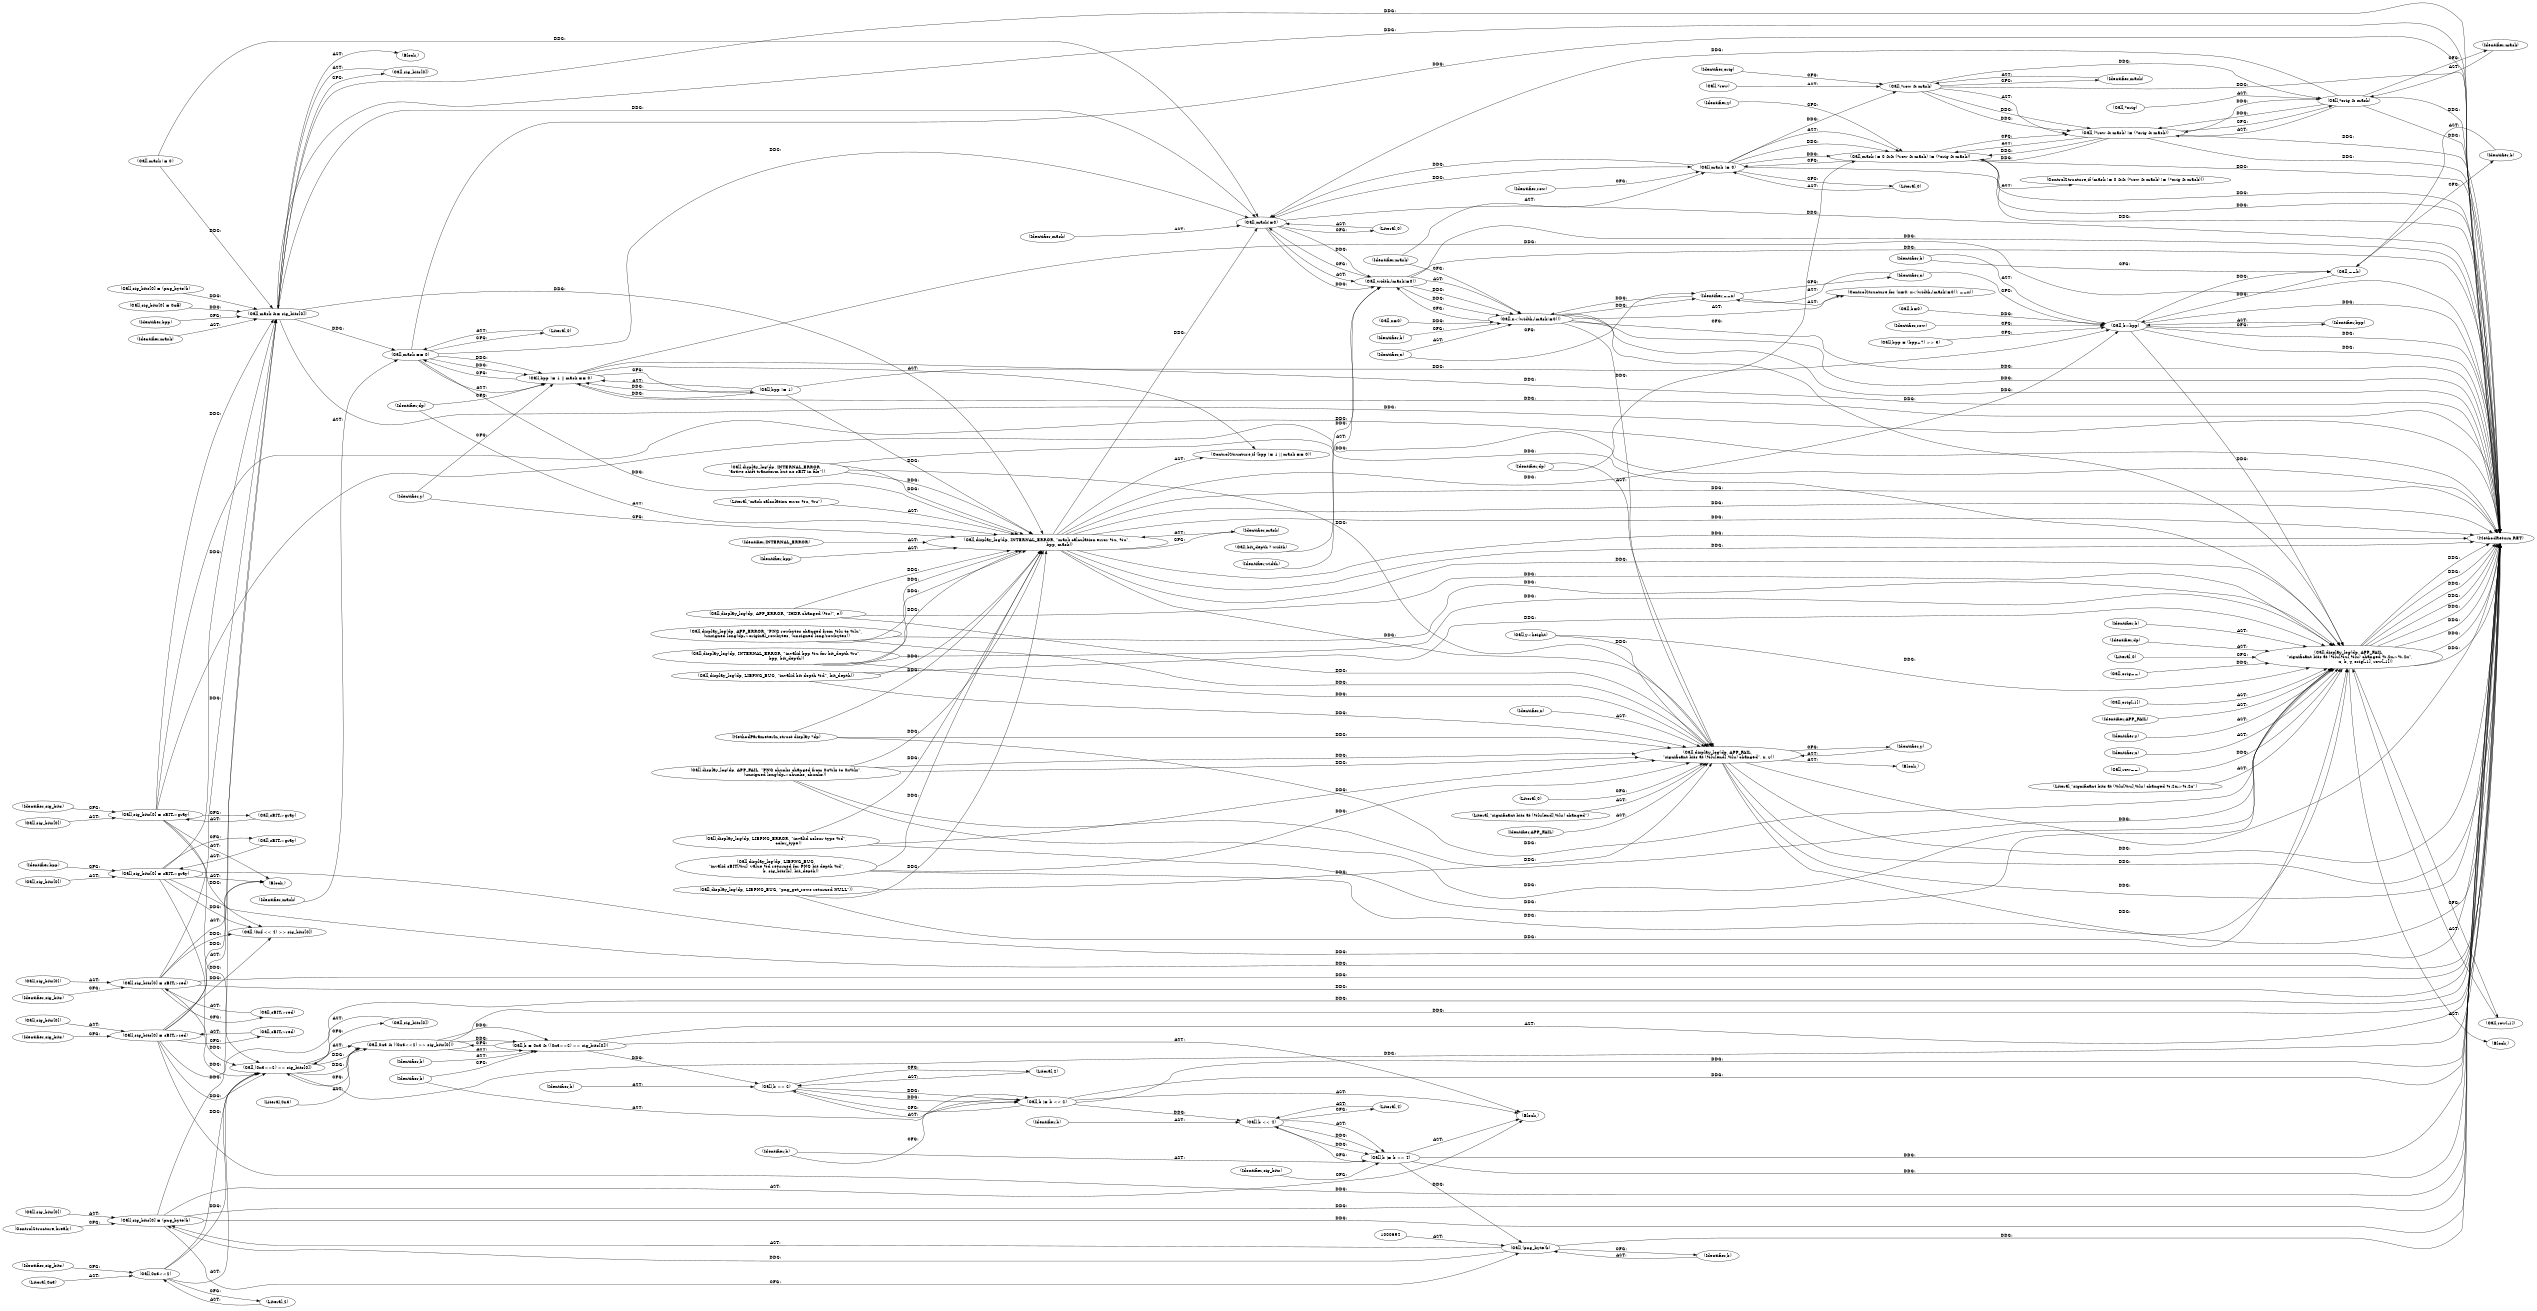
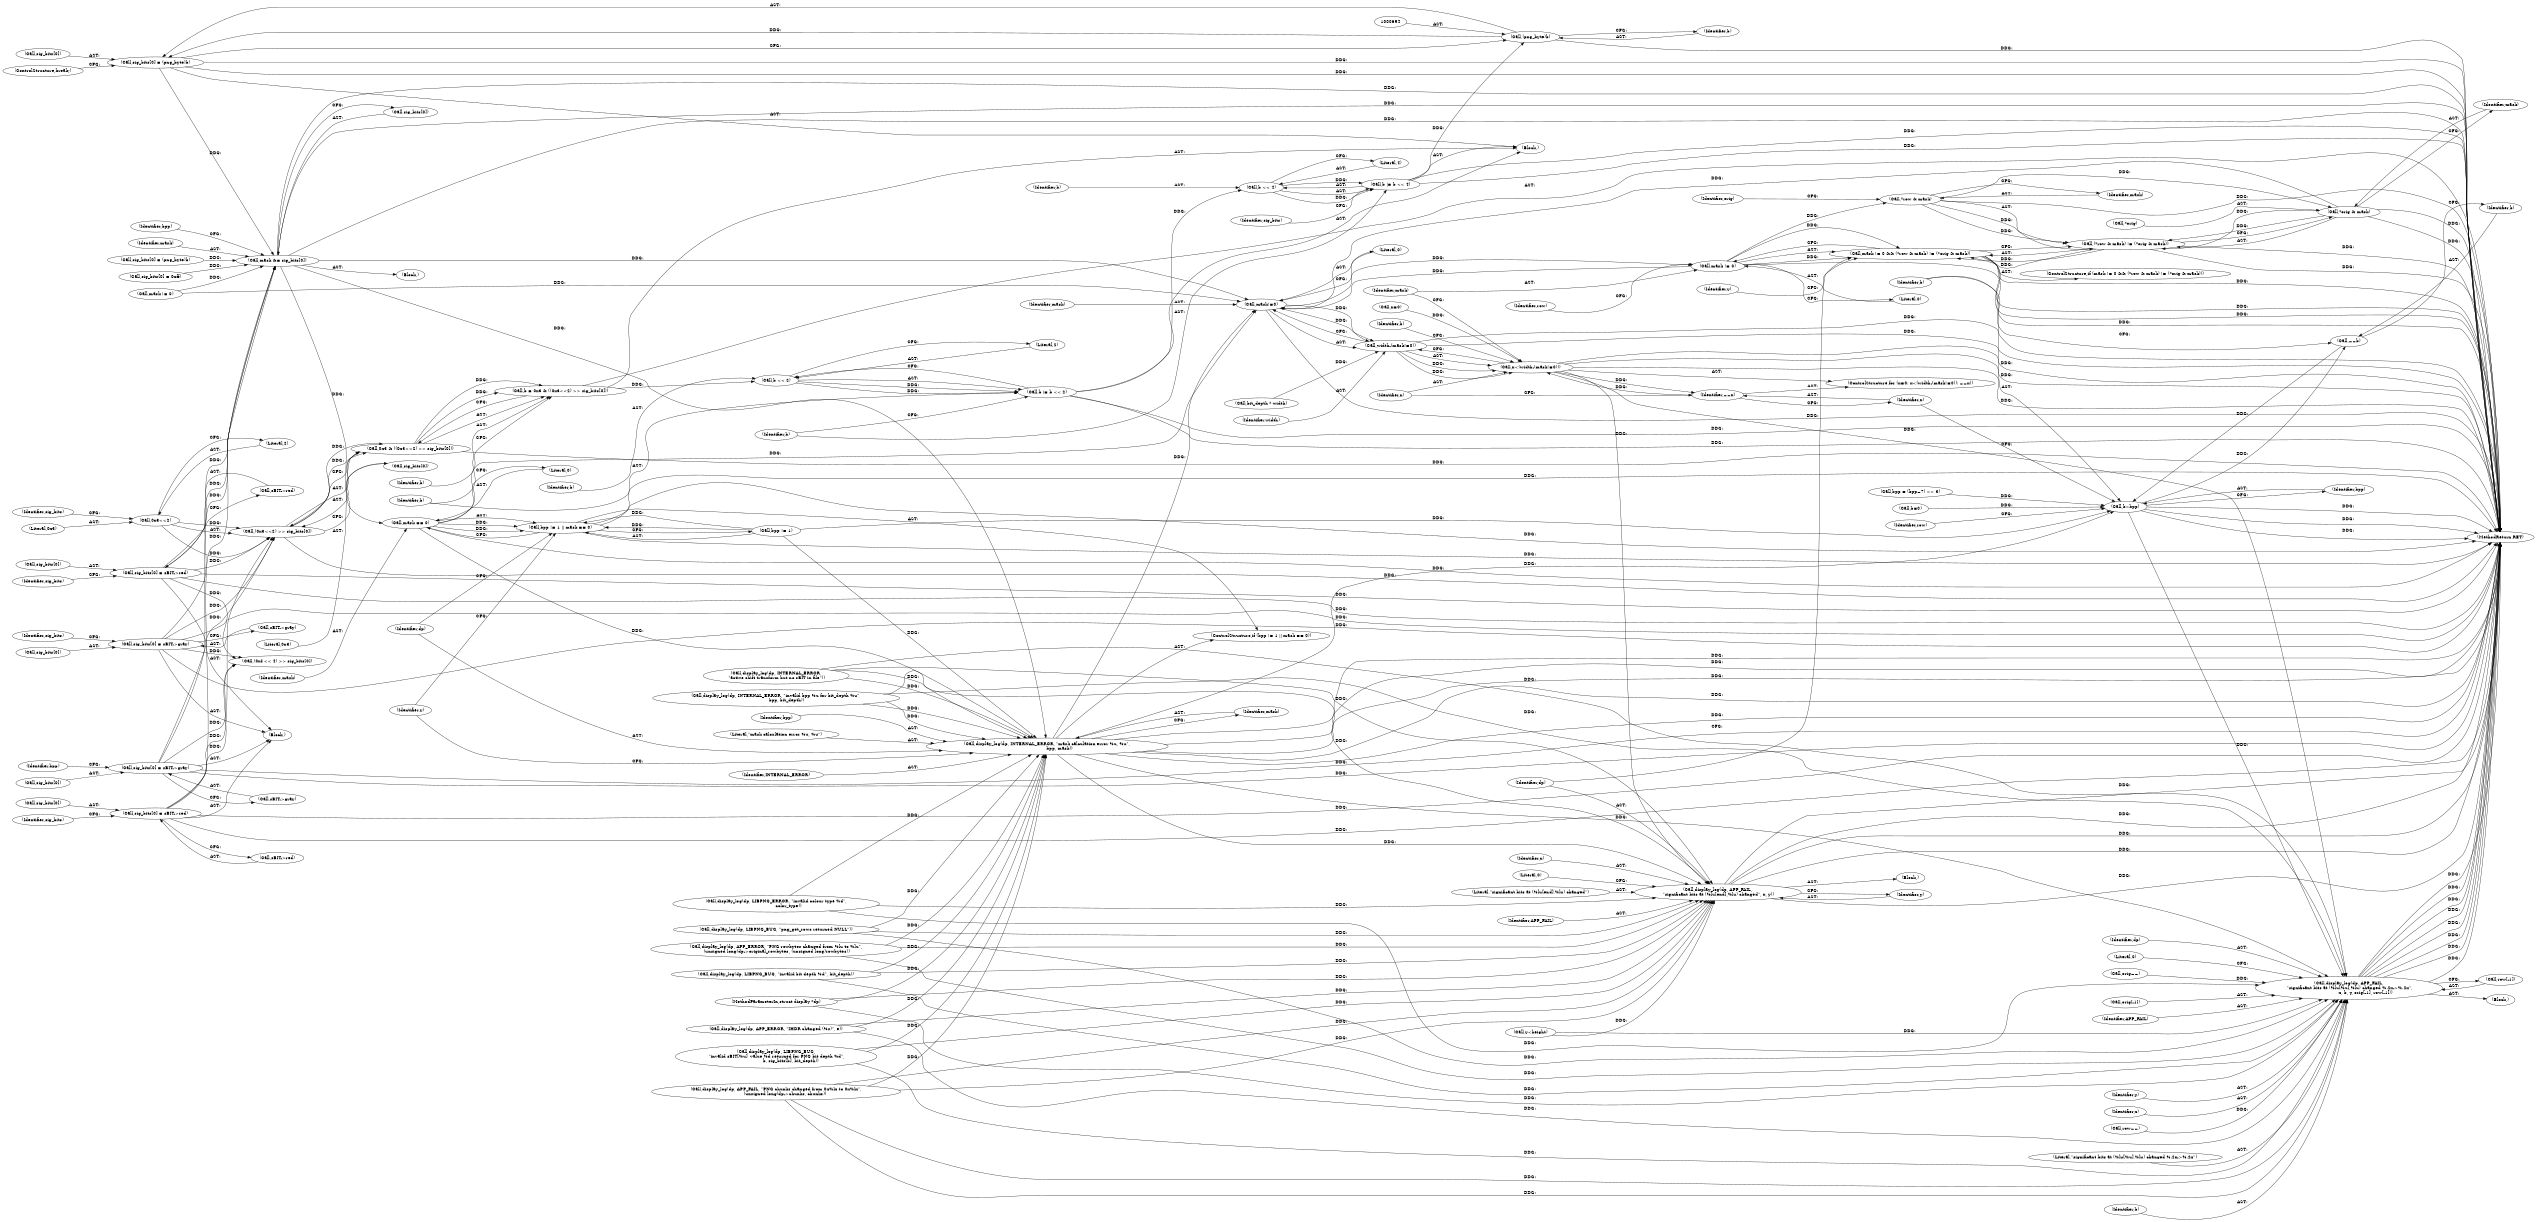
(1718, 86) -> none
(2008, 333) -> (2008, 496)
(1342, 1155) -> (1342, 185)
